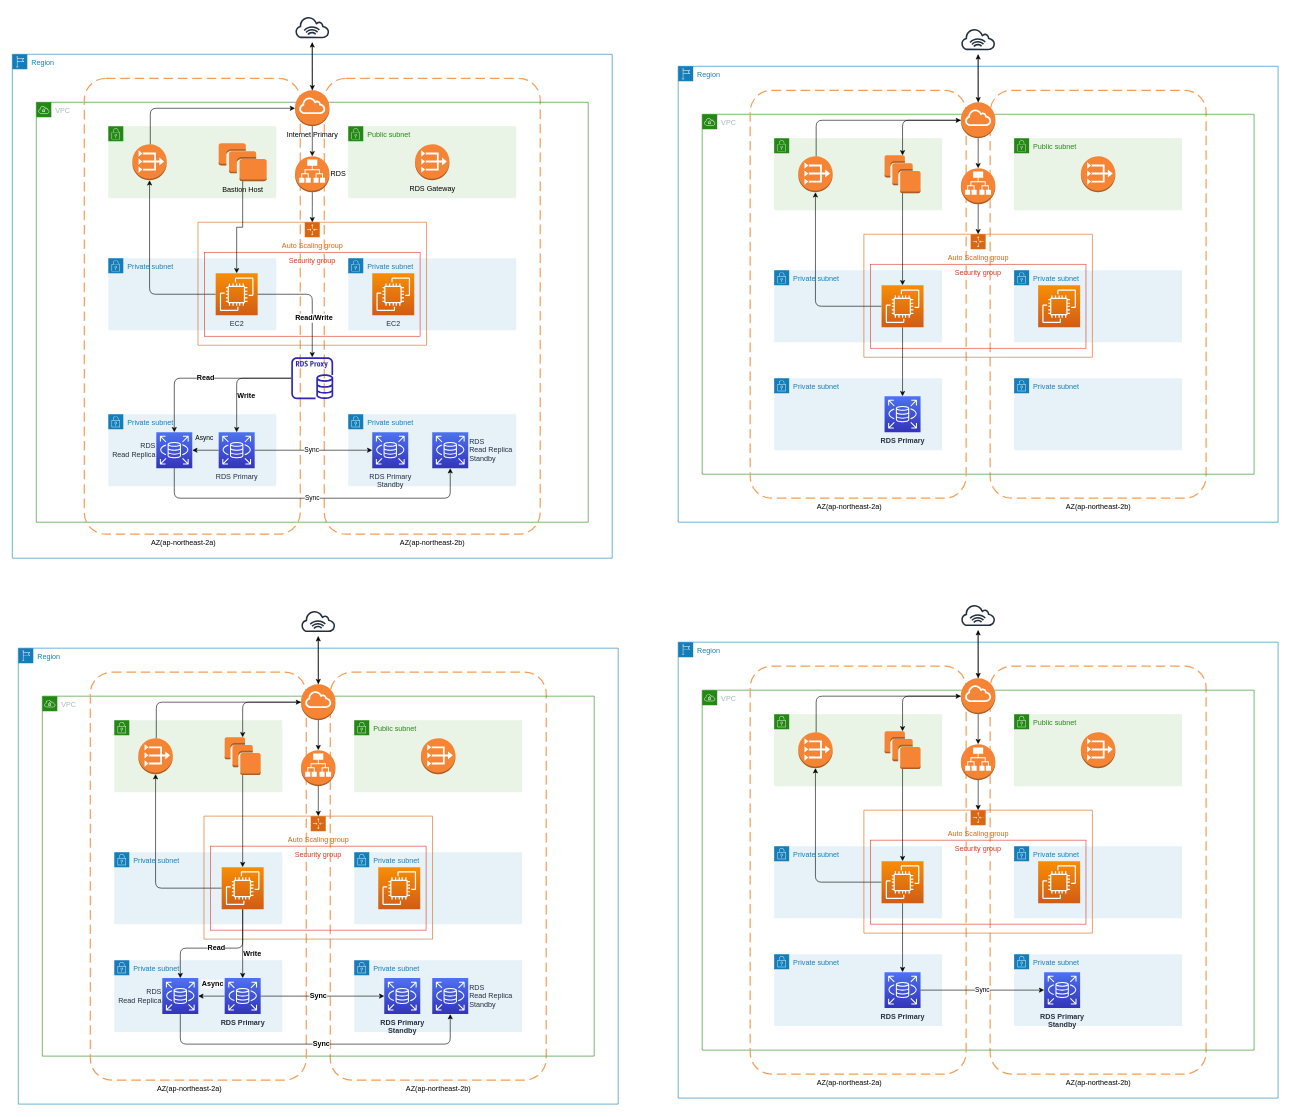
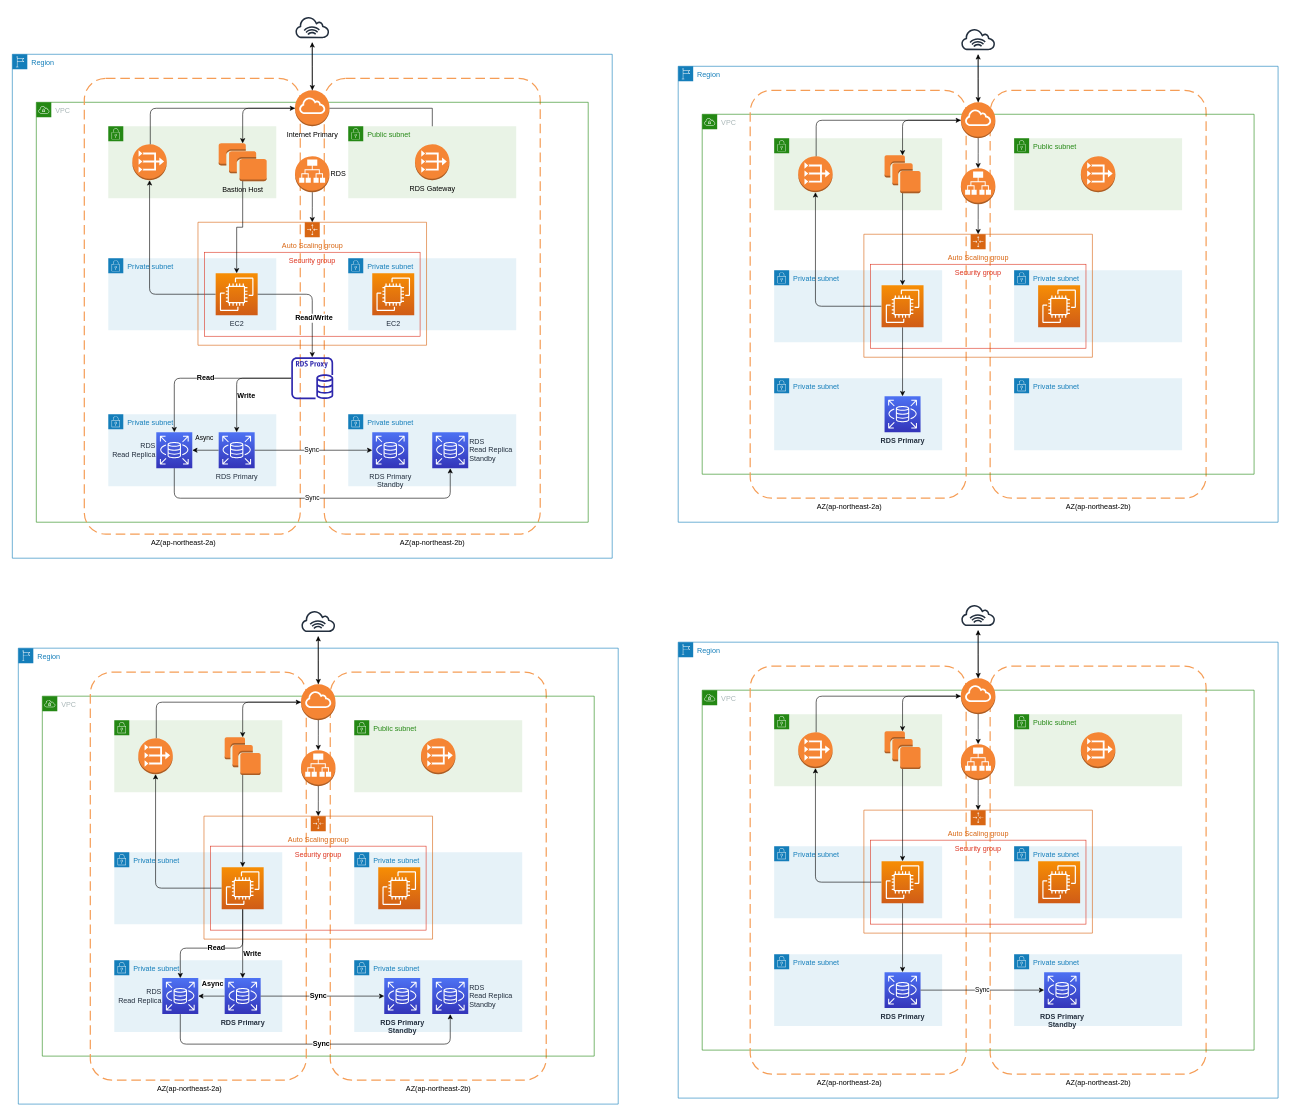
none -> (243, 118)
(312, 150) -> (390, 108)
